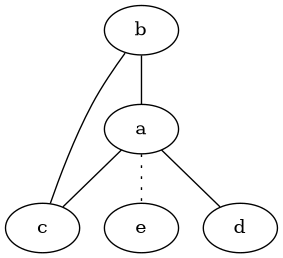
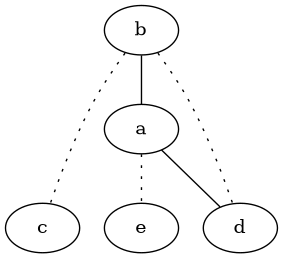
(82, 125) -> (82, 125)
none -> (201, 125)
(92, 178) -> none
